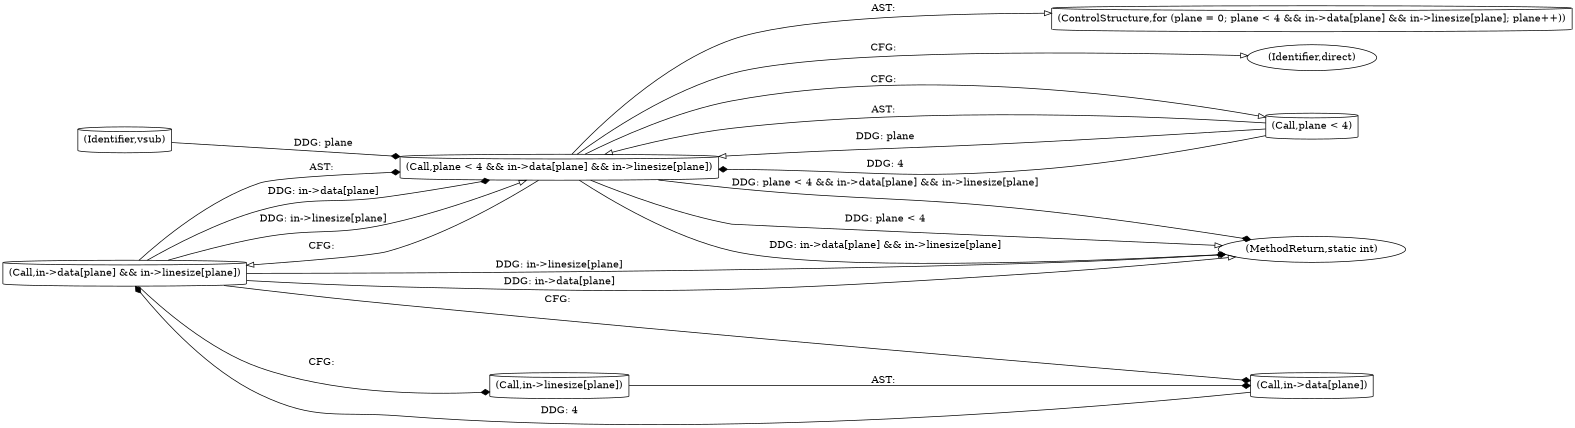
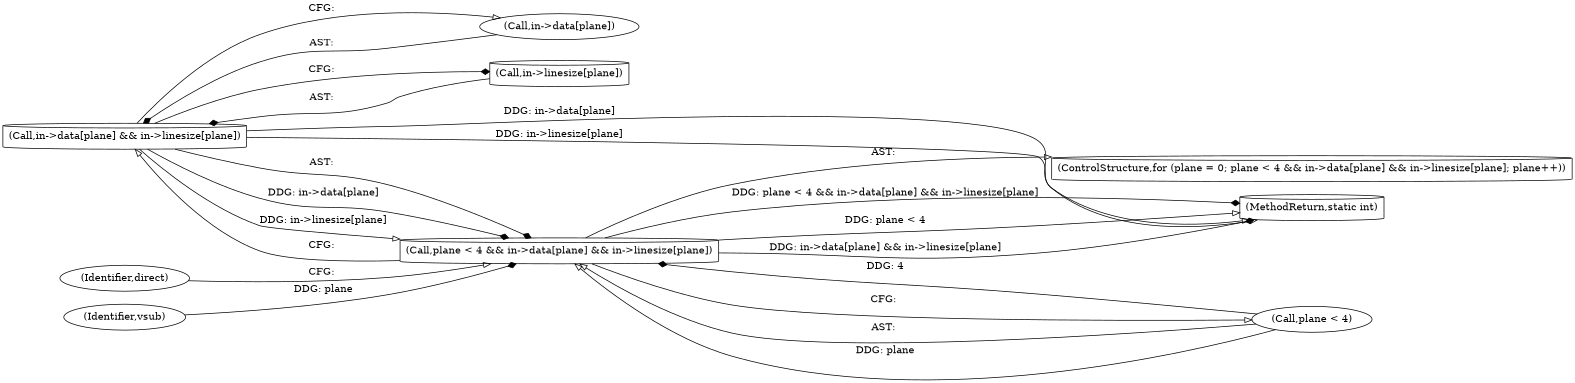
(898, 56) -> (336, 280)
(1312, 126) -> (1312, 319)
(125, 140) -> (125, 317)
(1312, 249) -> (1312, 208)
(733, 336) -> (300, 24)
(935, 386) -> (356, 110)
(1312, 386) -> (559, 27)
(559, 411) -> (323, 43)
